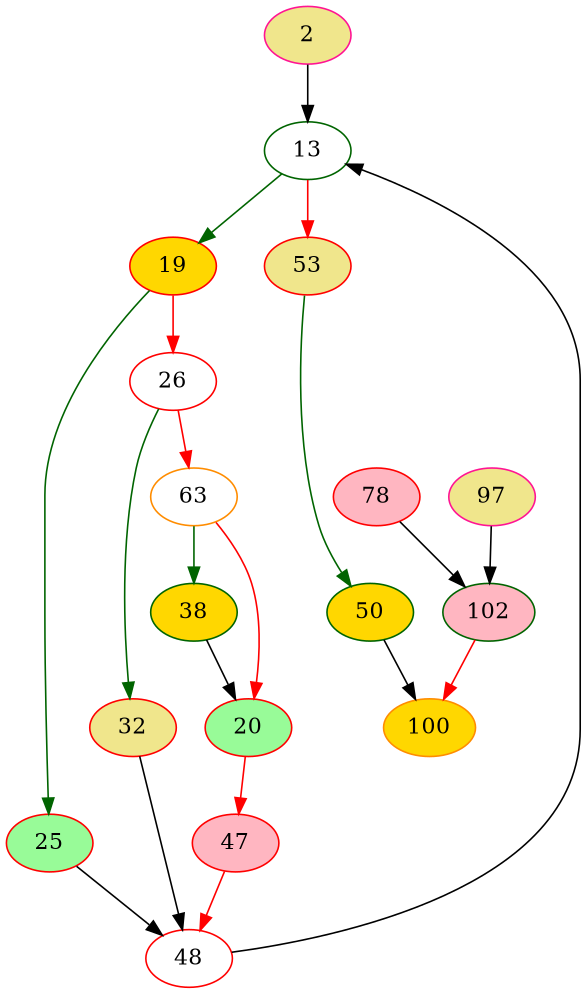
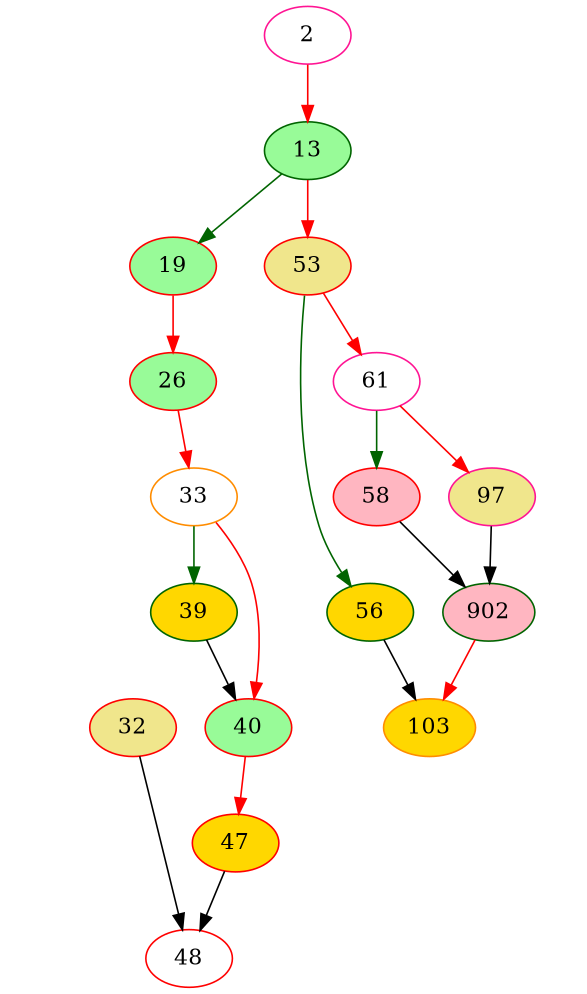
(308, 35) -> (308, 35)
(308, 85) -> (308, 85)
(308, 151) -> (308, 151)
(173, 266) -> (173, 266)
(173, 381) -> (173, 381)
none -> (377, 381)
(194, 497) -> (194, 497)
(377, 497) -> (377, 497)
(126, 543) -> none
(194, 612) -> (194, 612)
(370, 612) -> (370, 612)
(489, 612) -> (489, 612)
(580, 618) -> none
(248, 728) -> (248, 728)
(430, 728) -> (430, 728)
(50, 843) -> none
(236, 843) -> (236, 843)
(215, 893) -> (215, 893)
